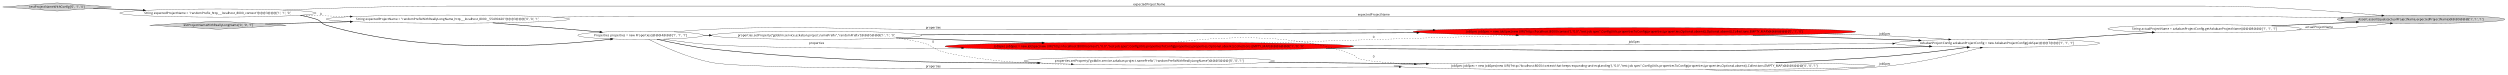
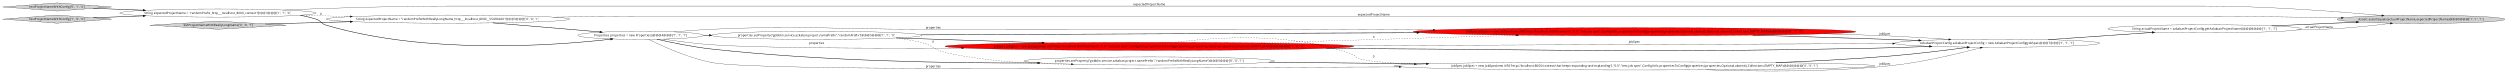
none -> (57, 19)
